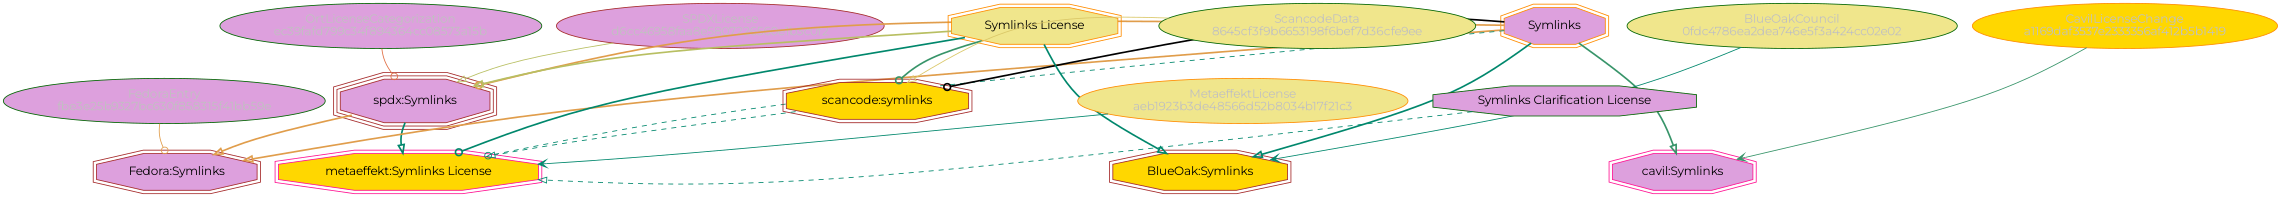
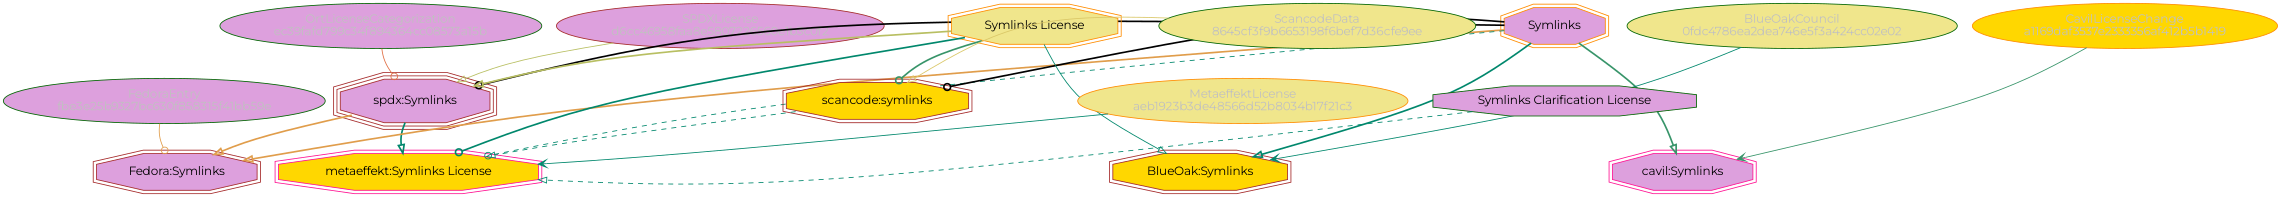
(991, 22) -> (991, 22)
(1092, 107) -> (1092, 107)
